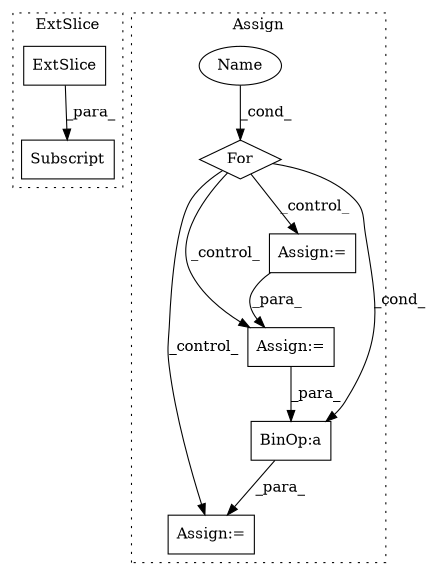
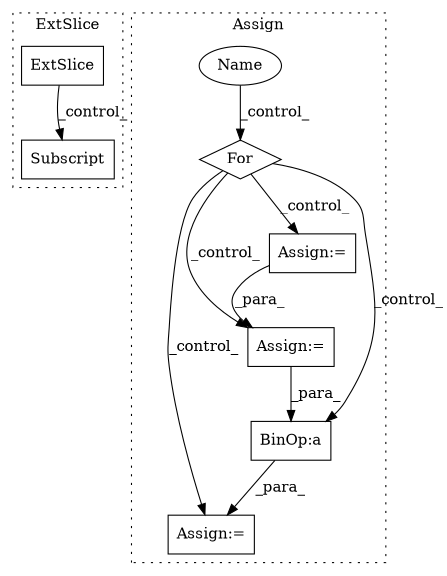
(91, 113) -> (93, 113)
(266, 113) -> (275, 113)
(400, 300) -> (408, 300)
